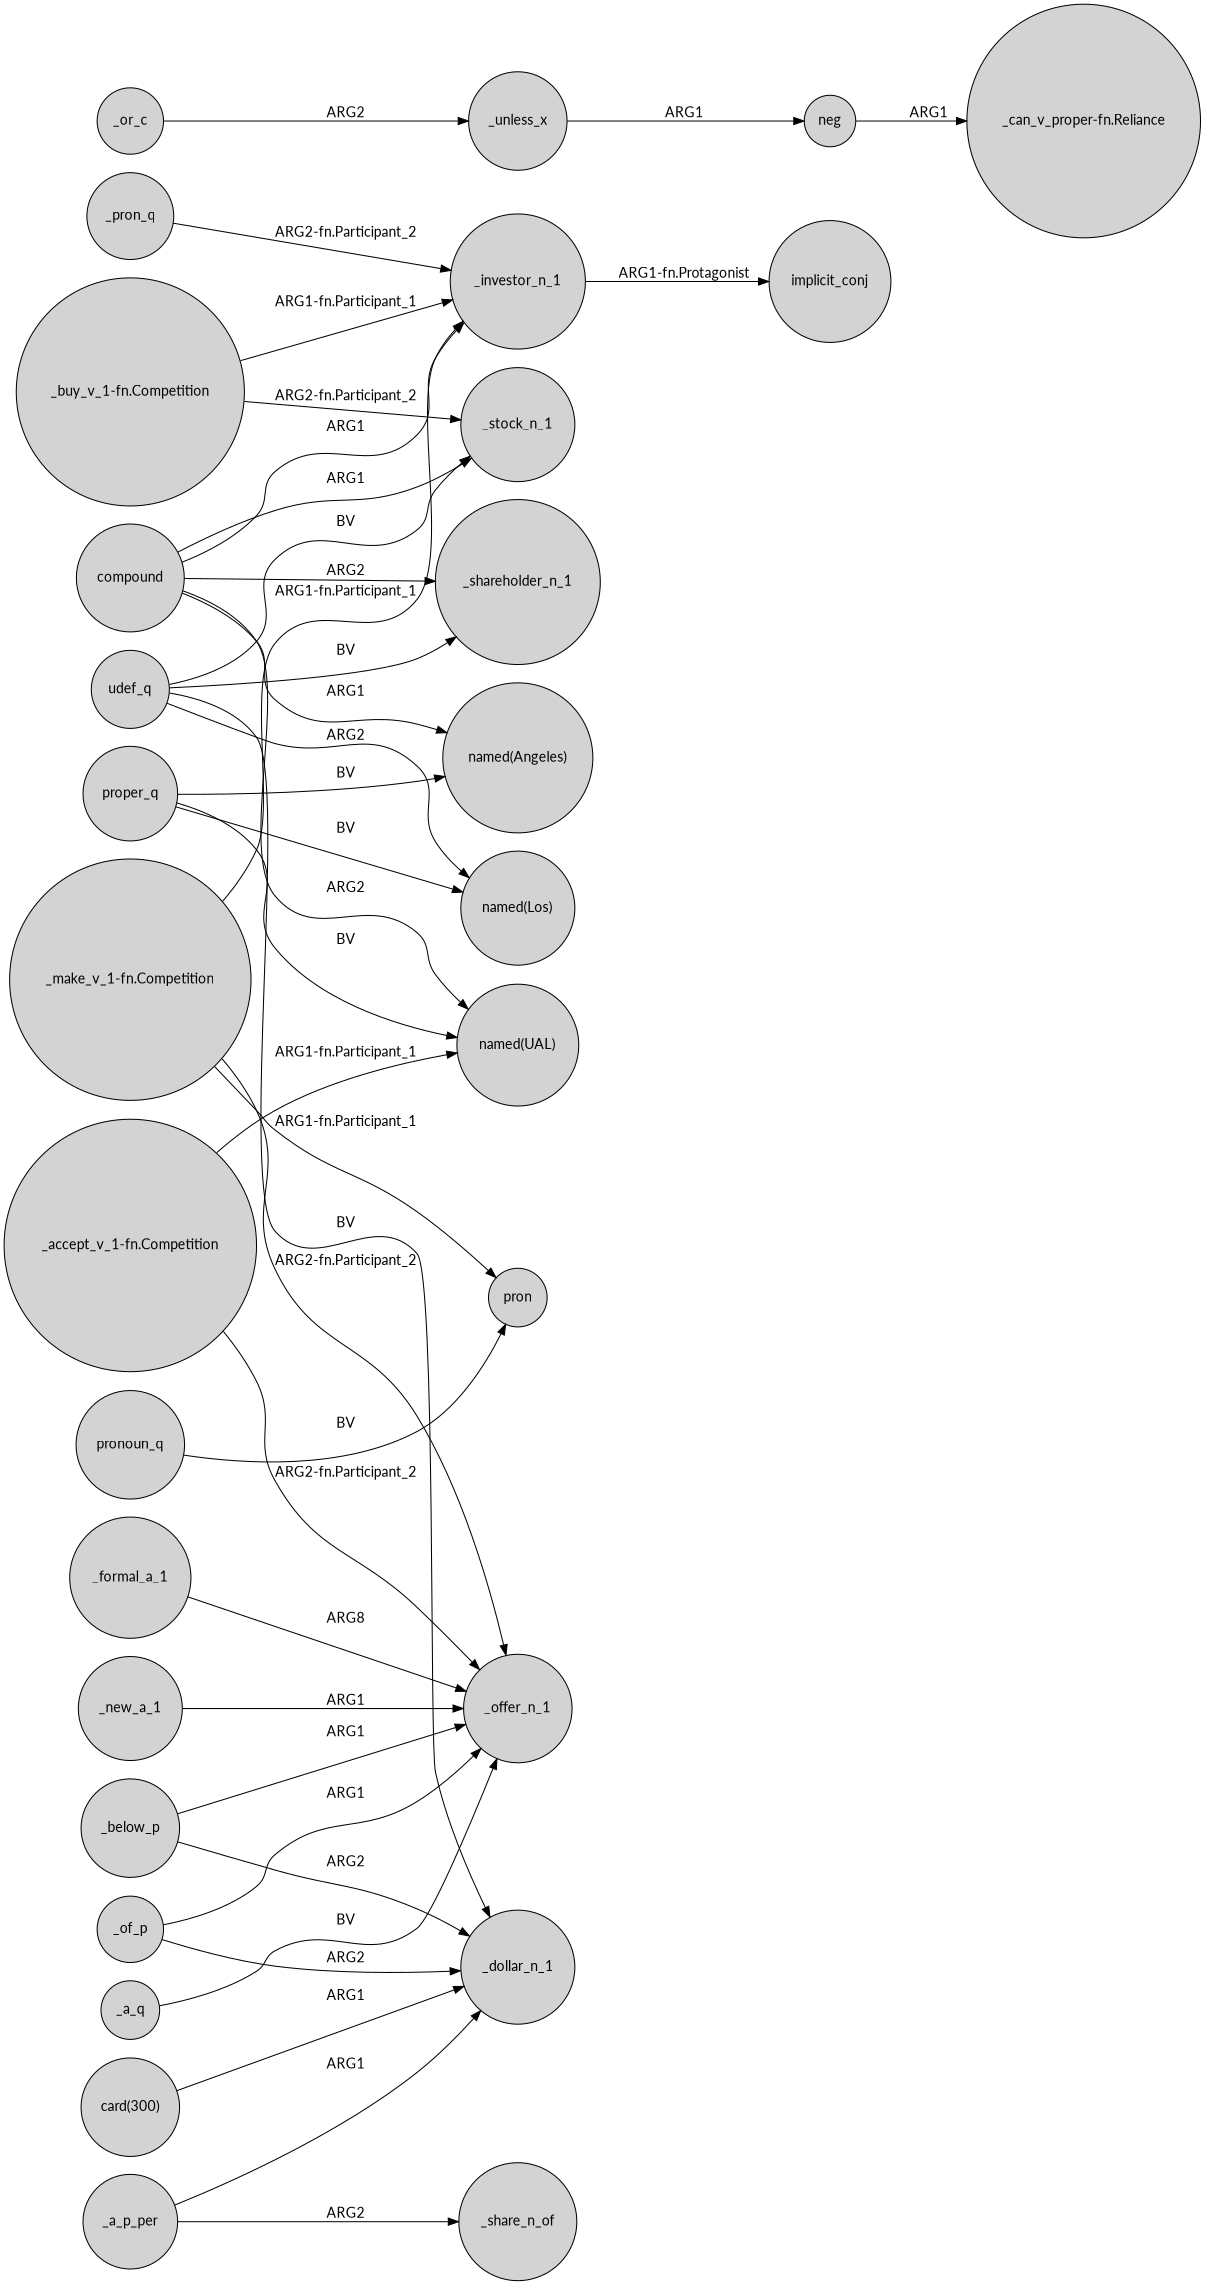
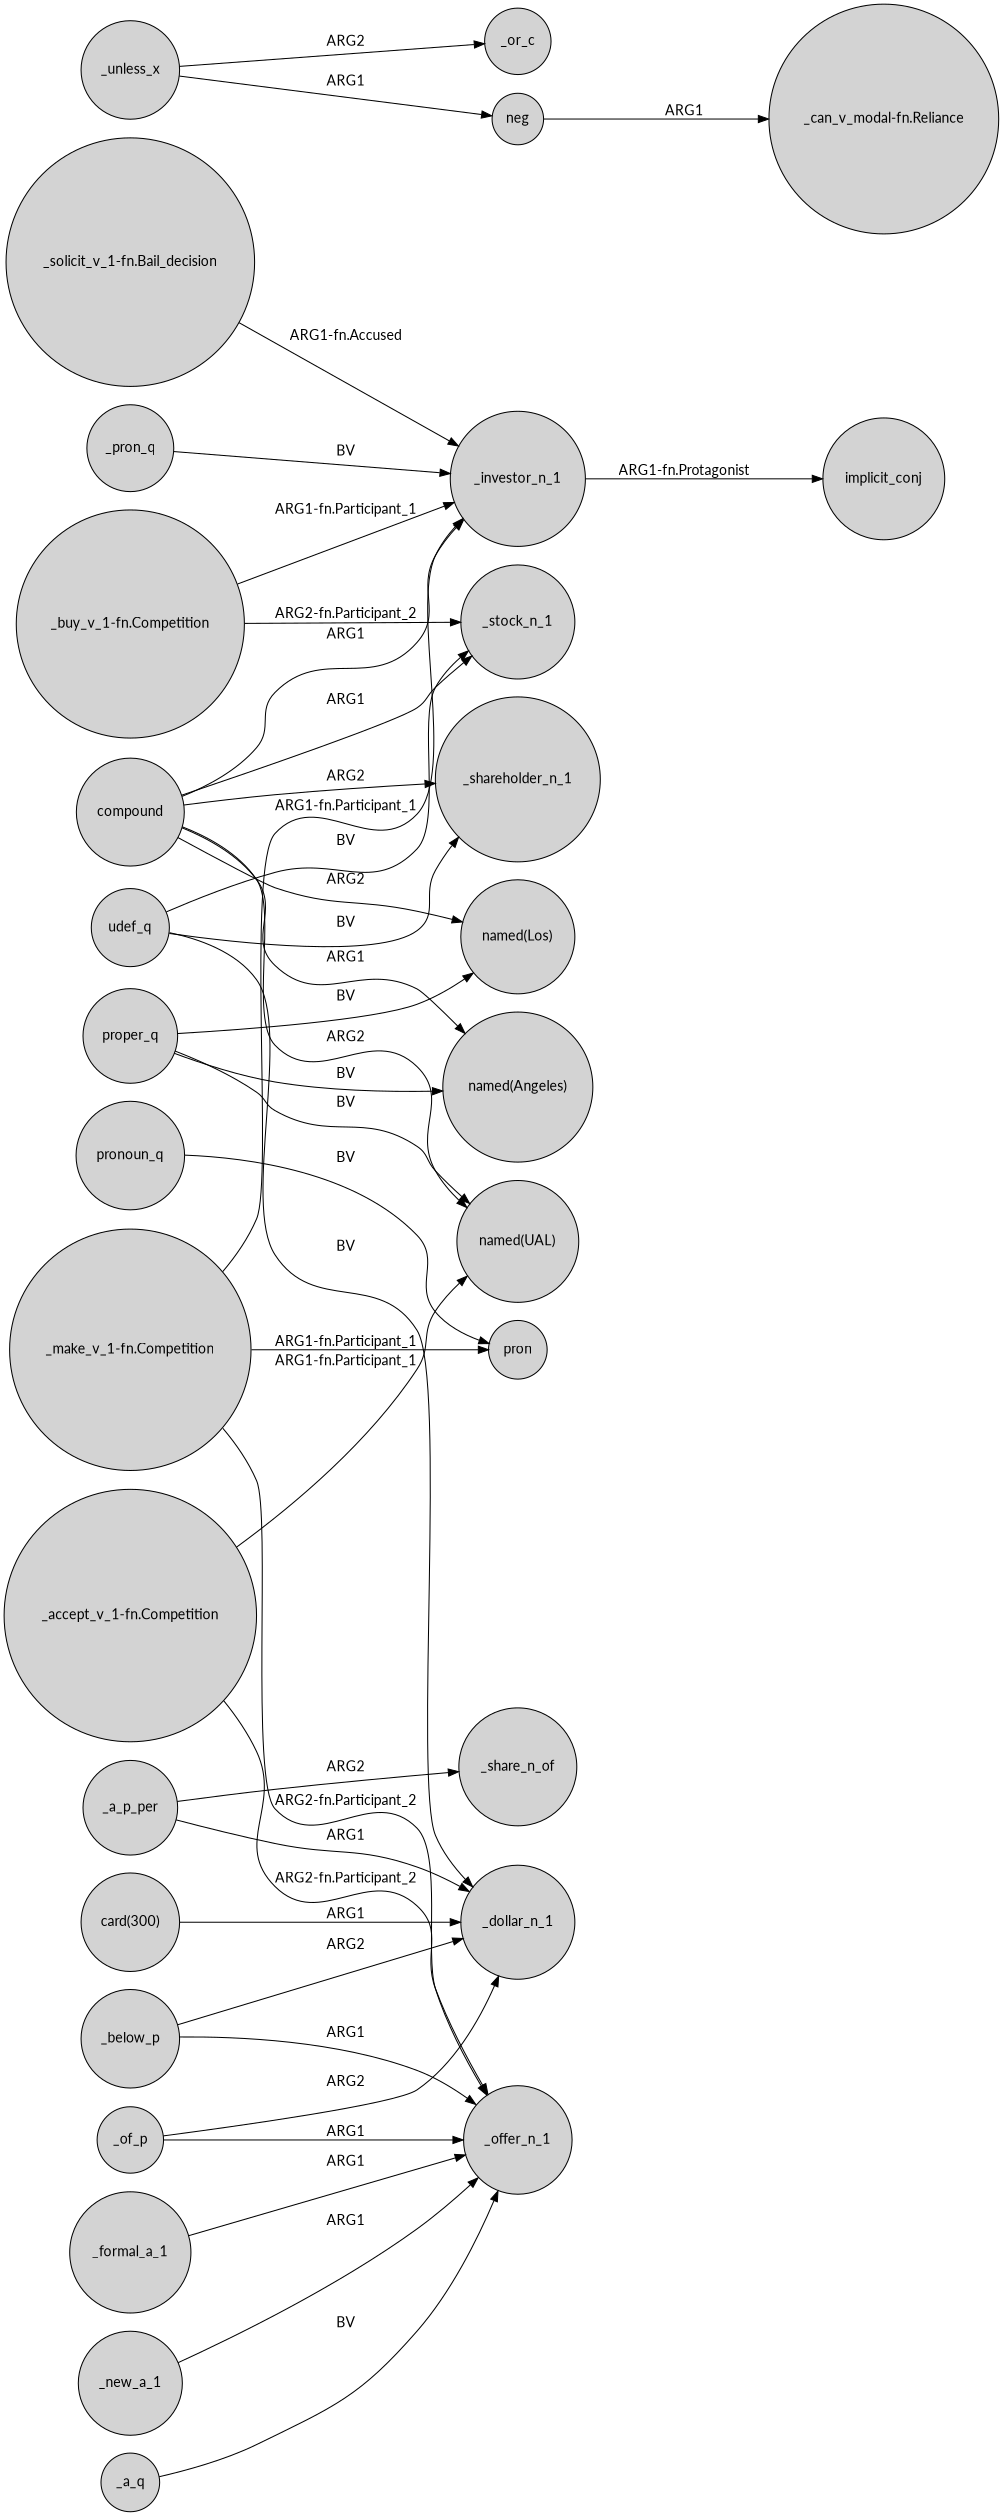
(311, 121) -> (327, 55)
(1084, 121) -> (884, 119)
(346, 233) -> (346, 452)
none -> (130, 262)
(351, 745) -> (309, 897)
(346, 1619) -> (346, 2162)
